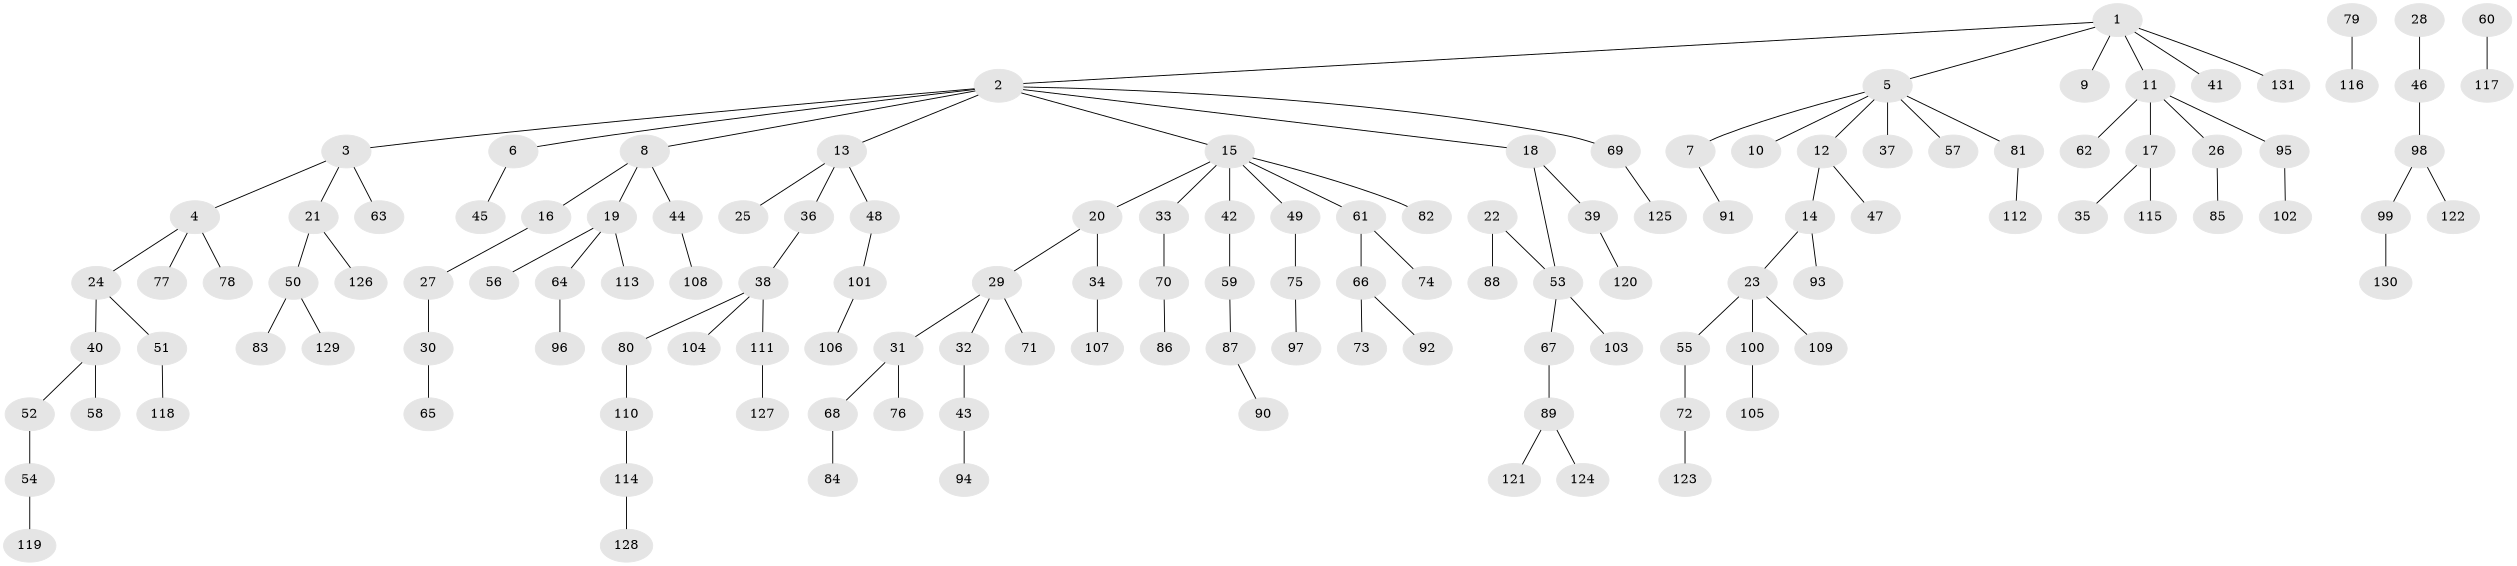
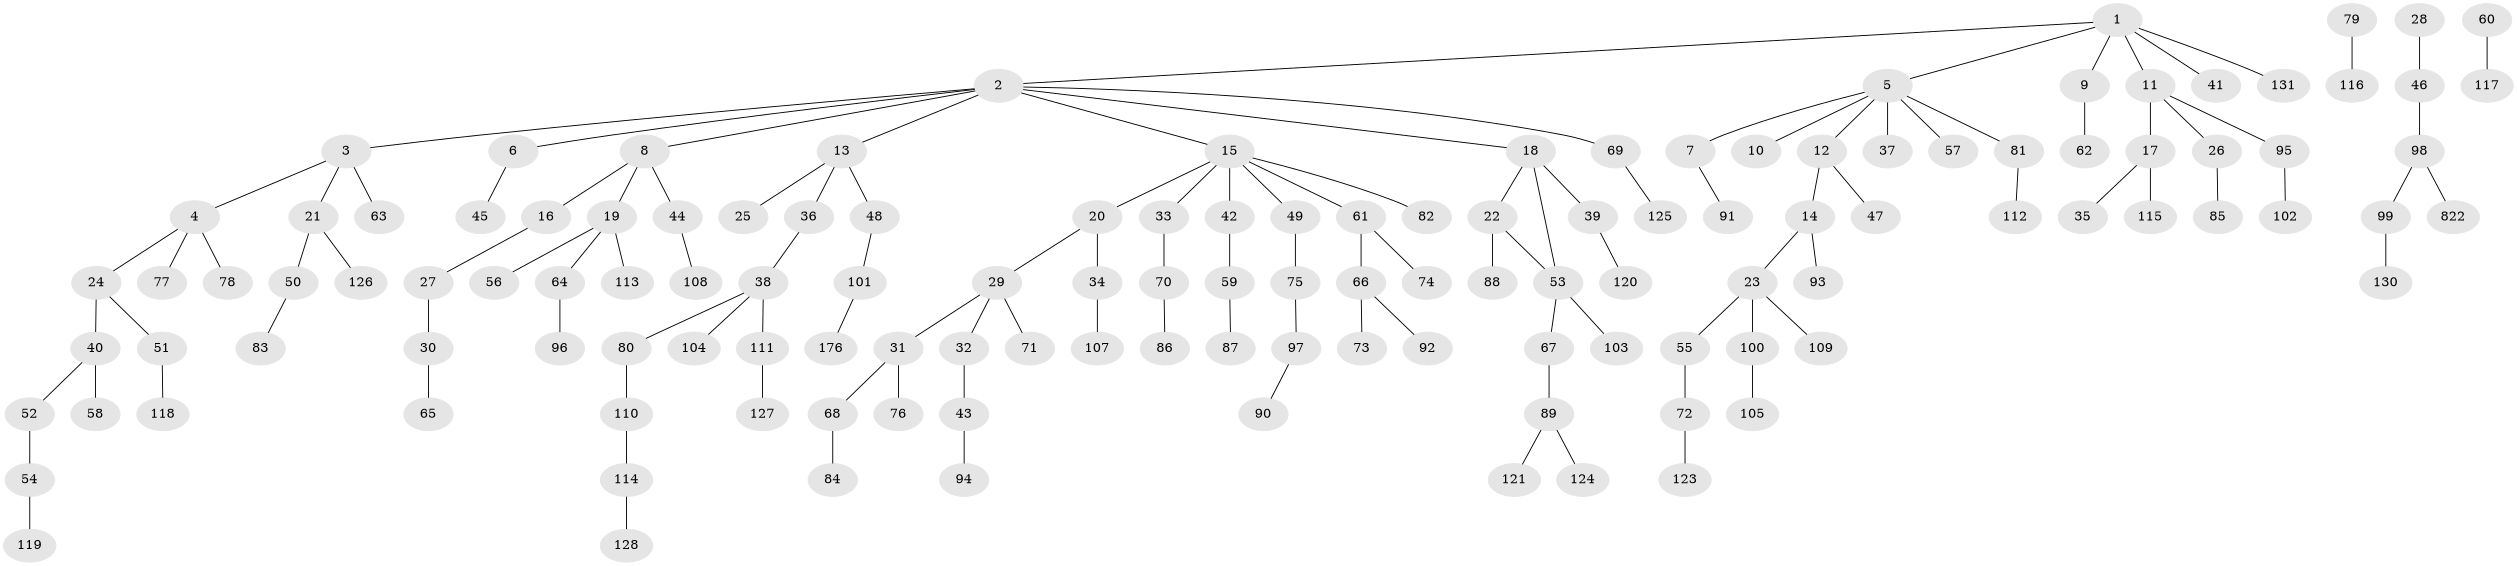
(2118, 119) -> (2085, 119)
none -> (1512, 184)
(2453, 217) -> (2453, 217)
(328, 349) -> none
(831, 349) -> (831, 349)
(1247, 381) -> (1280, 381)
